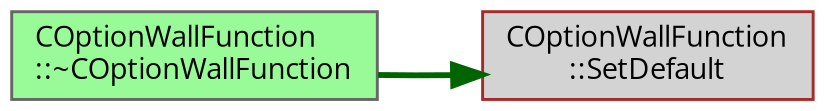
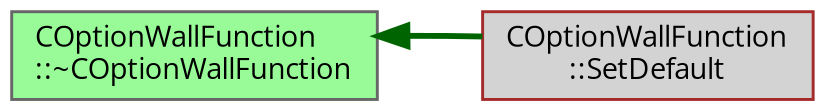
(415, 75) -> (445, 36)
